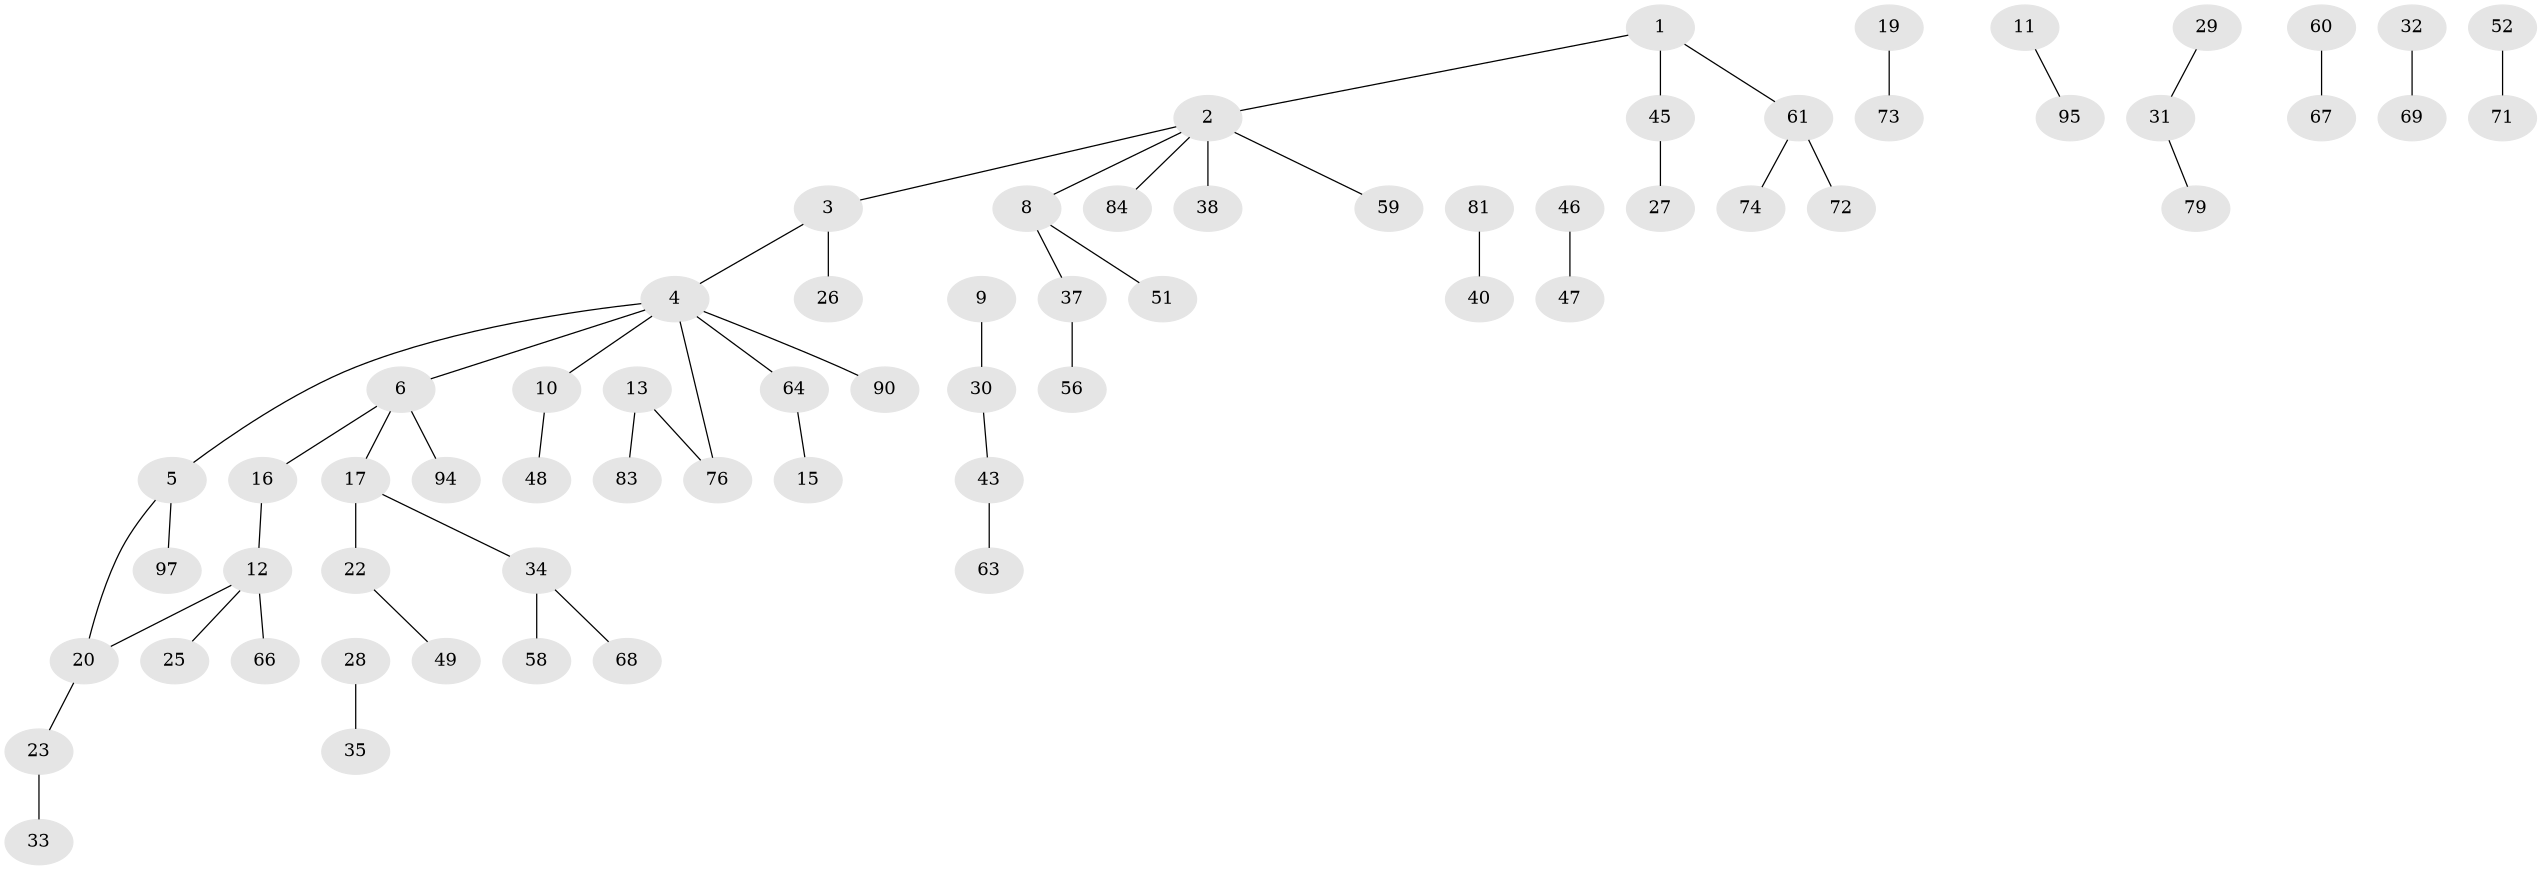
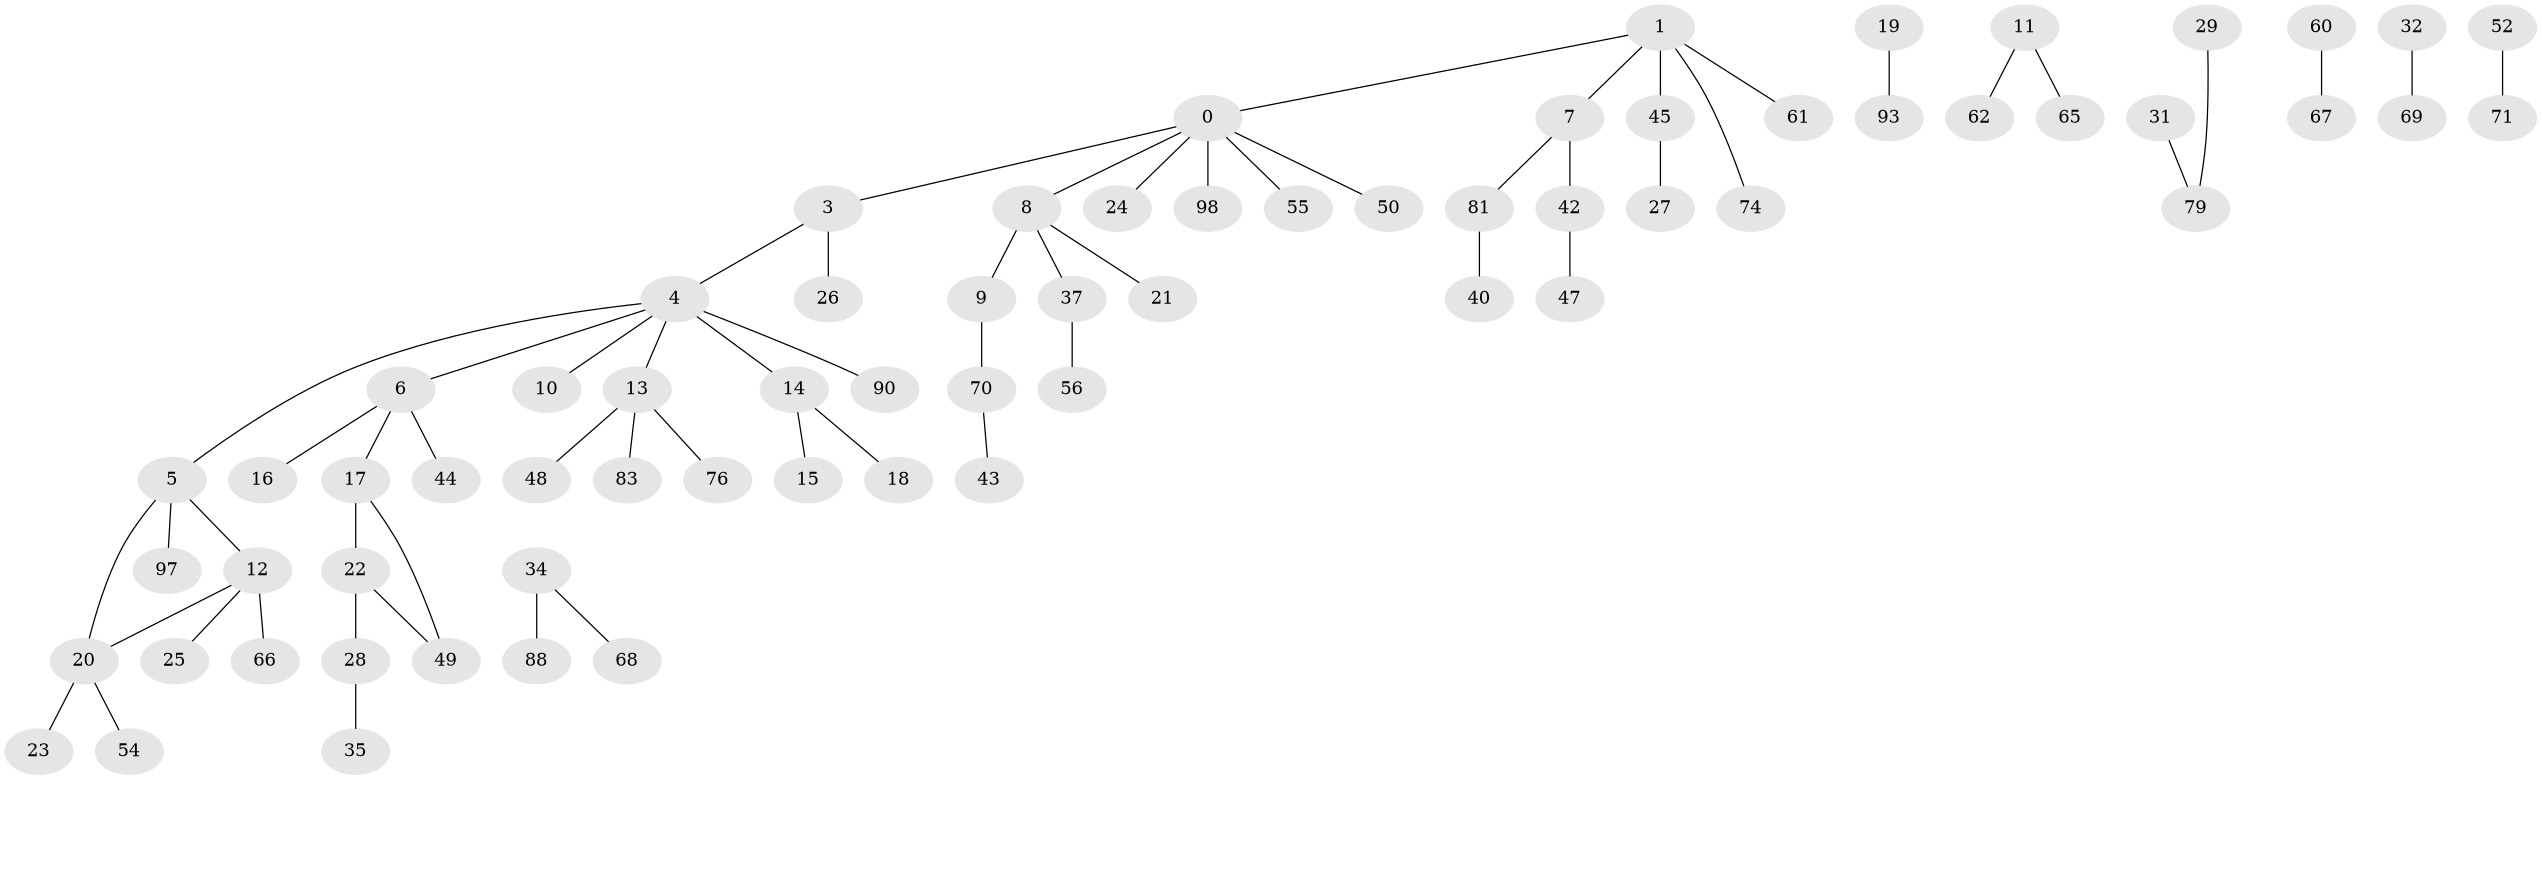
(2184, 73) -> (2207, 118)
(1208, 118) -> (1208, 118)
none -> (1570, 118)
(1889, 118) -> (1889, 118)
none -> (1980, 118)
(2070, 118) -> (2070, 118)
(1775, 163) -> (1715, 115)
(1117, 209) -> (1117, 209)
(1208, 209) -> (1208, 209)
none -> (1298, 209)
(1389, 209) -> (1389, 209)
(1570, 209) -> (1570, 209)
(1841, 209) -> none
none -> (1004, 254)
(1163, 299) -> (1163, 299)
(696, 390) -> (656, 344)
(794, 390) -> (794, 390)
(982, 390) -> (982, 390)
(542, 435) -> (587, 435)
(446, 480) -> (446, 480)
none -> (899, 480)
(446, 525) -> (410, 567)
(260, 526) -> (215, 525)
(989, 571) -> none
none -> (356, 616)
(537, 661) -> (537, 661)
none -> (129, 752)
(39, 842) -> none
